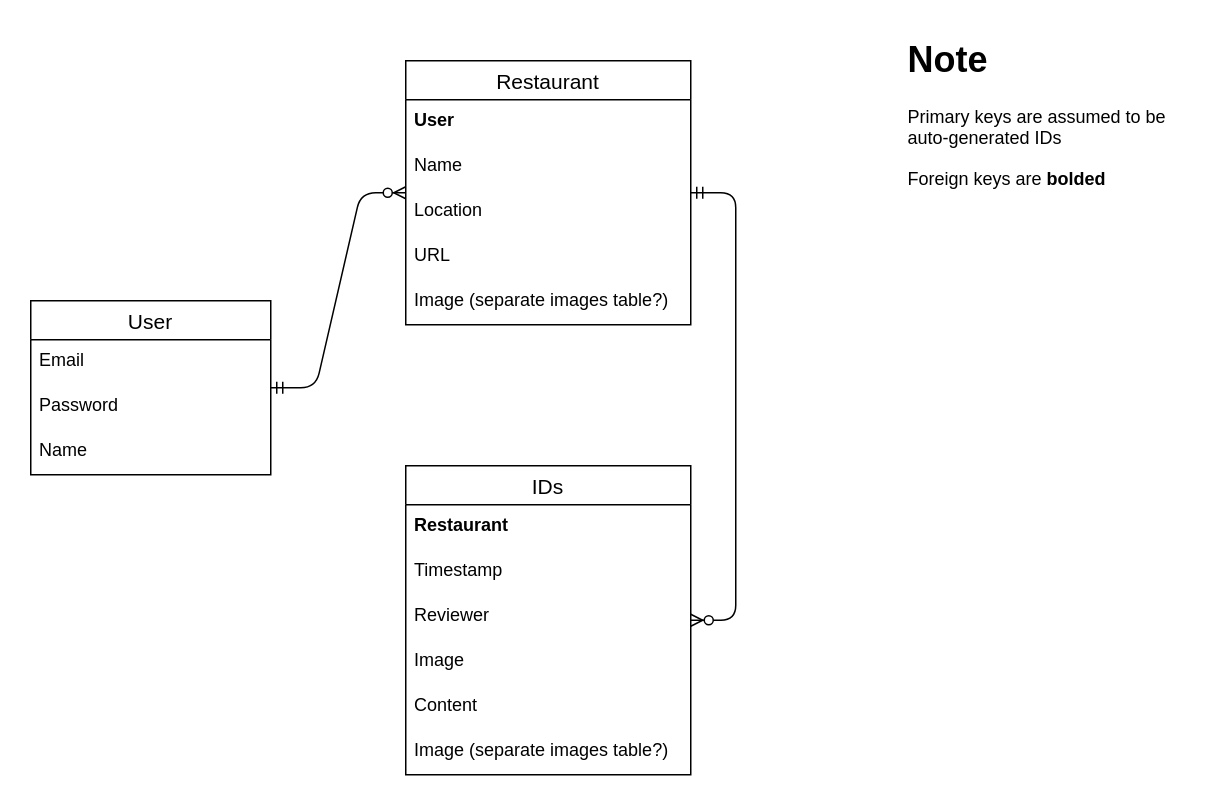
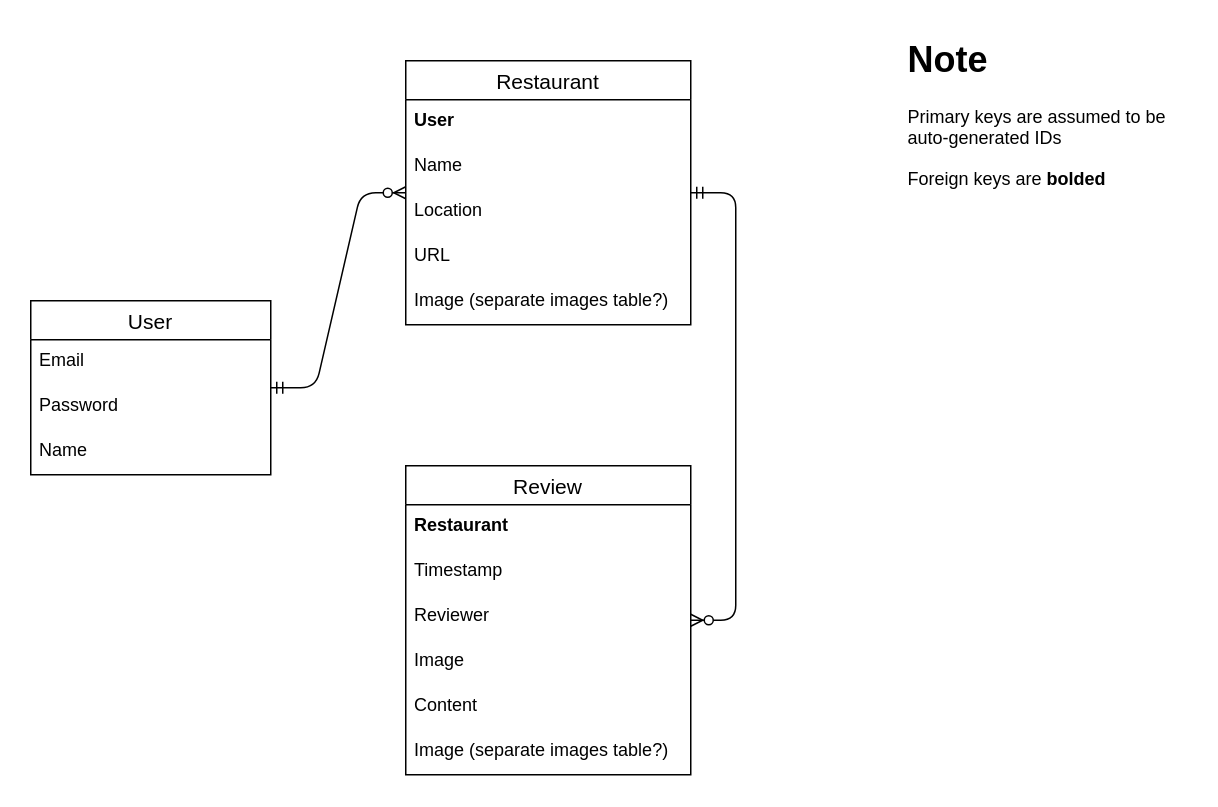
(548, 487) -> (548, 487)
